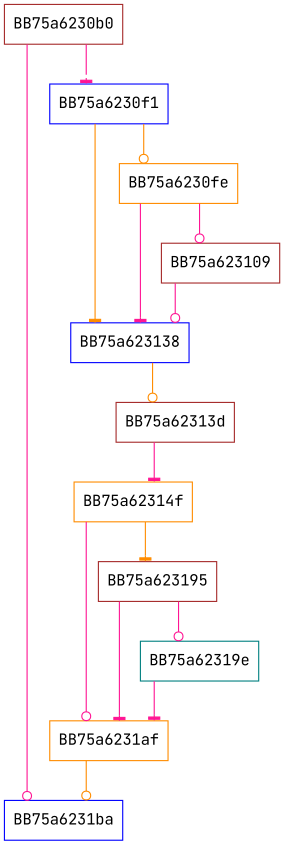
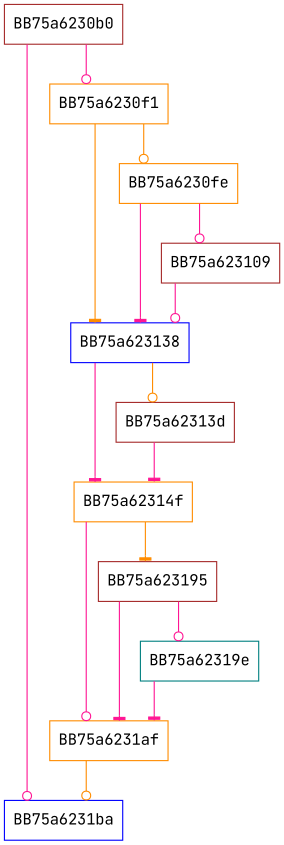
(86, 60) -> (86, 60)
(109, 104) -> (109, 104)
none -> (95, 420)
